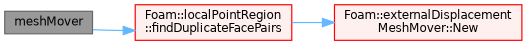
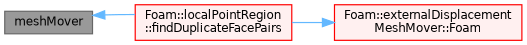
(428, 23) -> (428, 23)
(108, 30) -> (120, 15)
